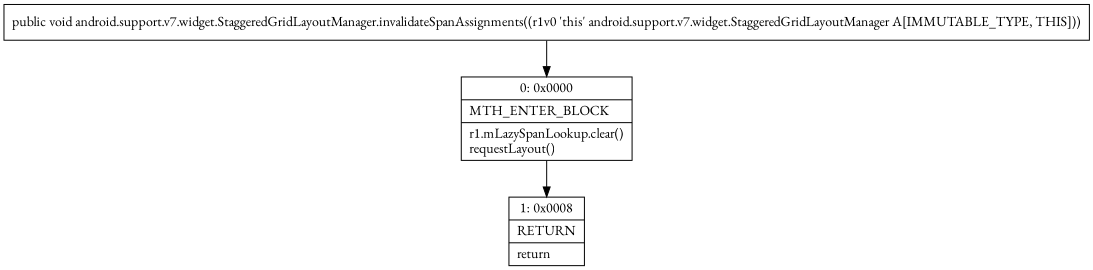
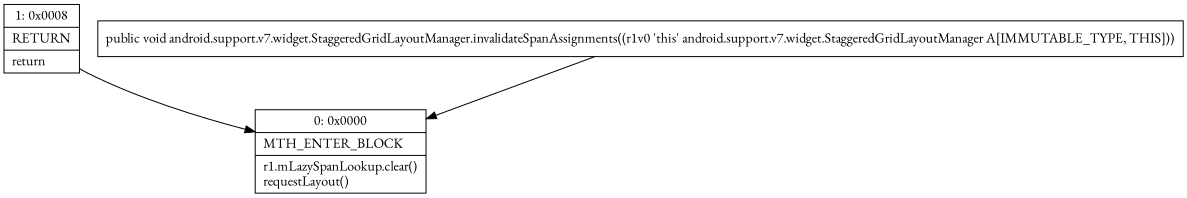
(547, 174) -> (161, 104)
